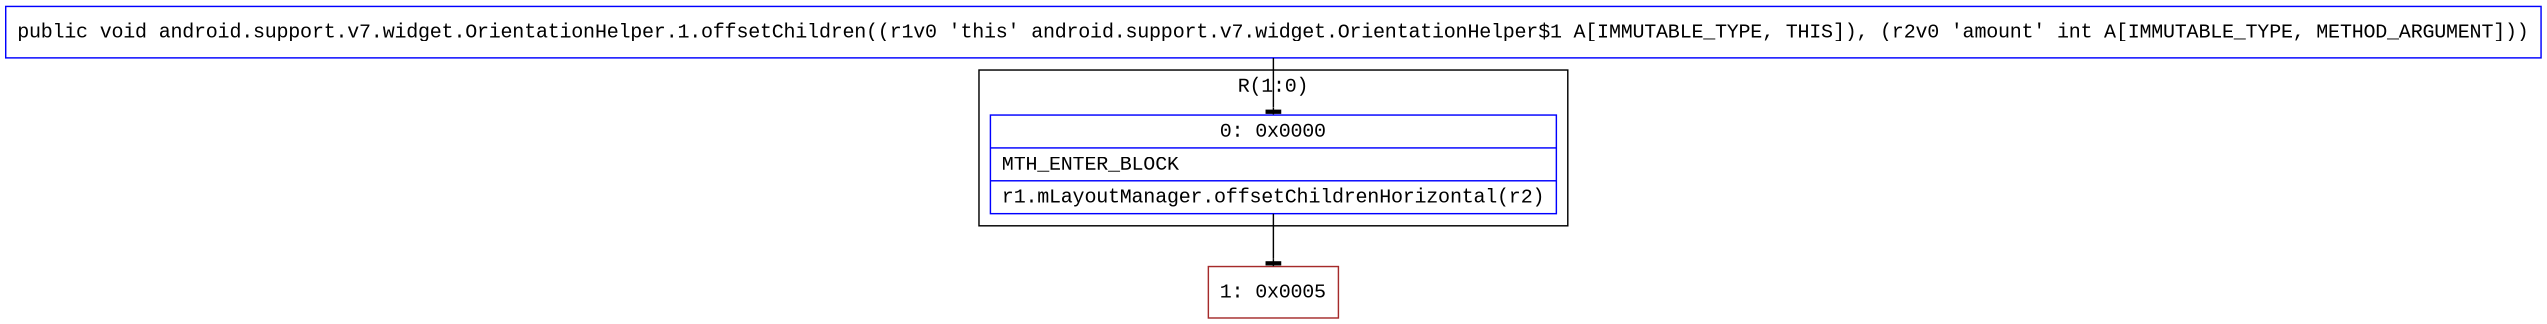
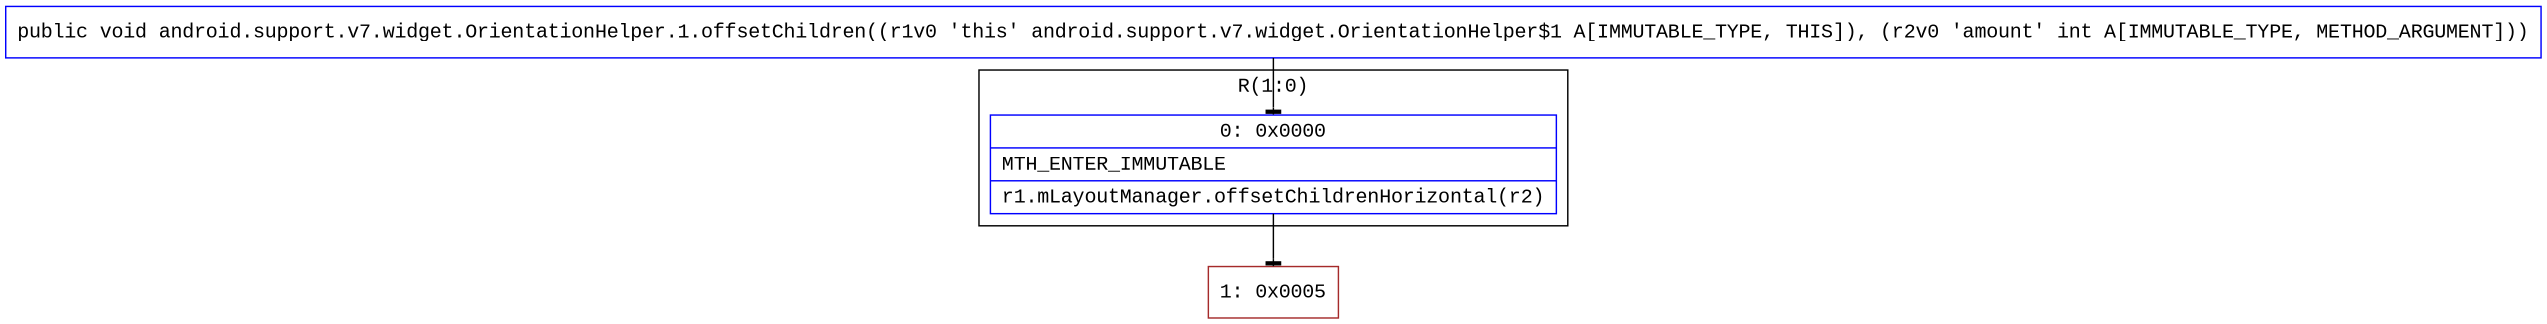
(1090, 164) -> (1114, 164)
